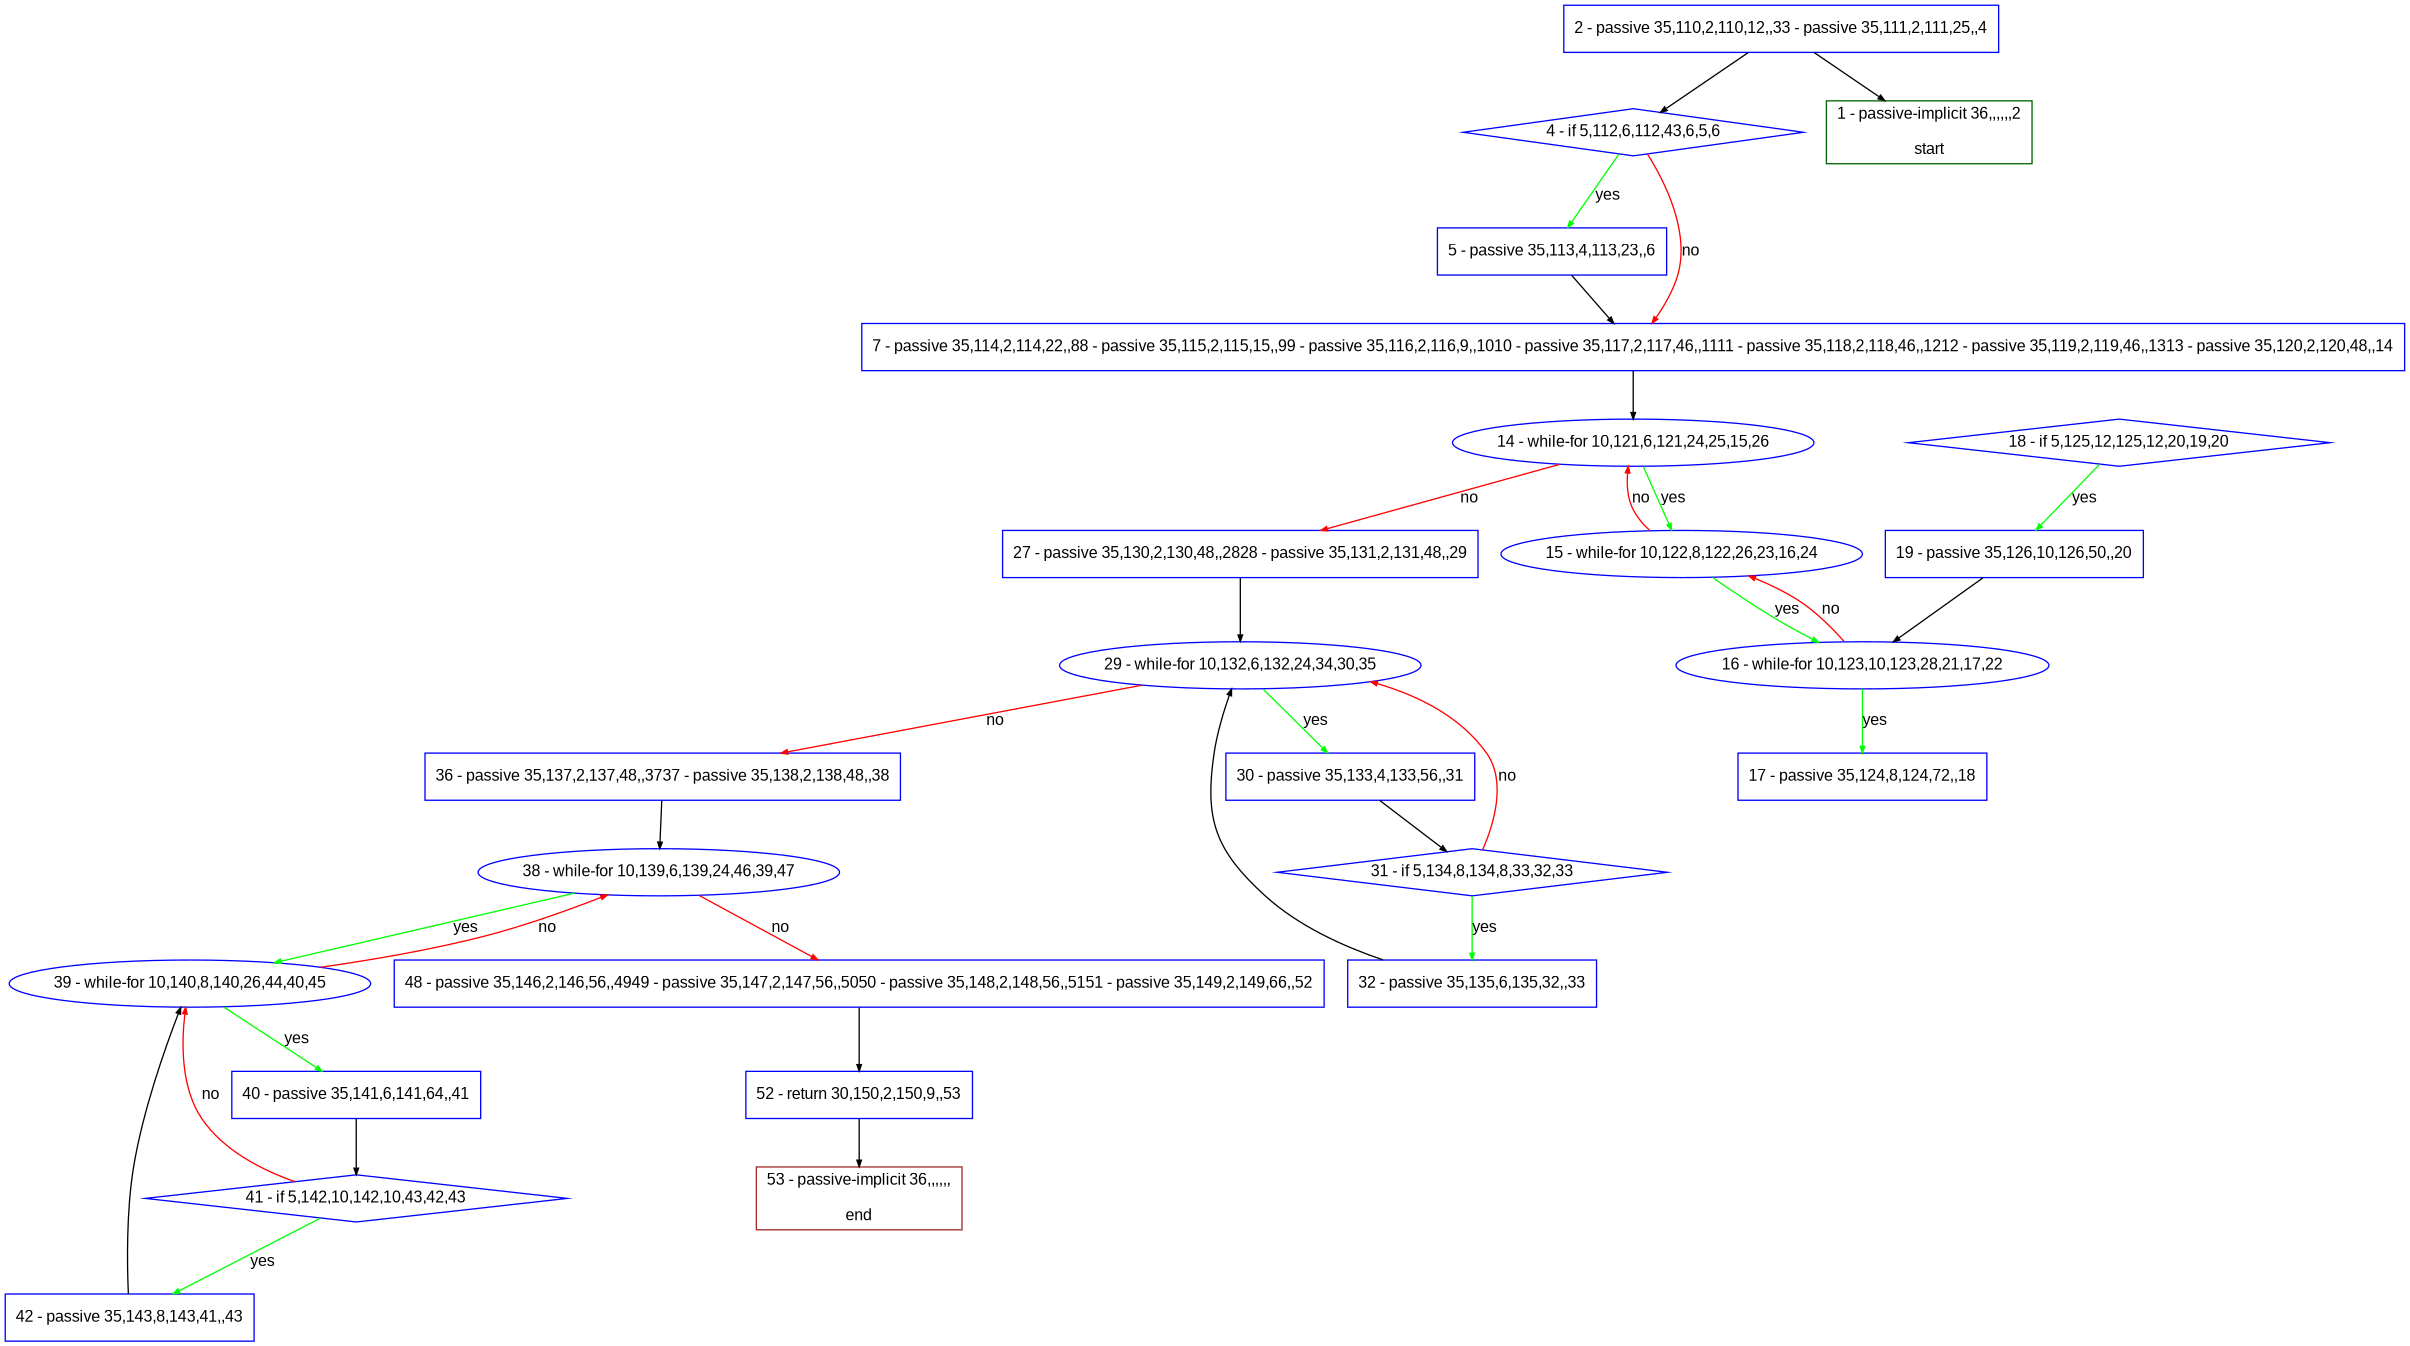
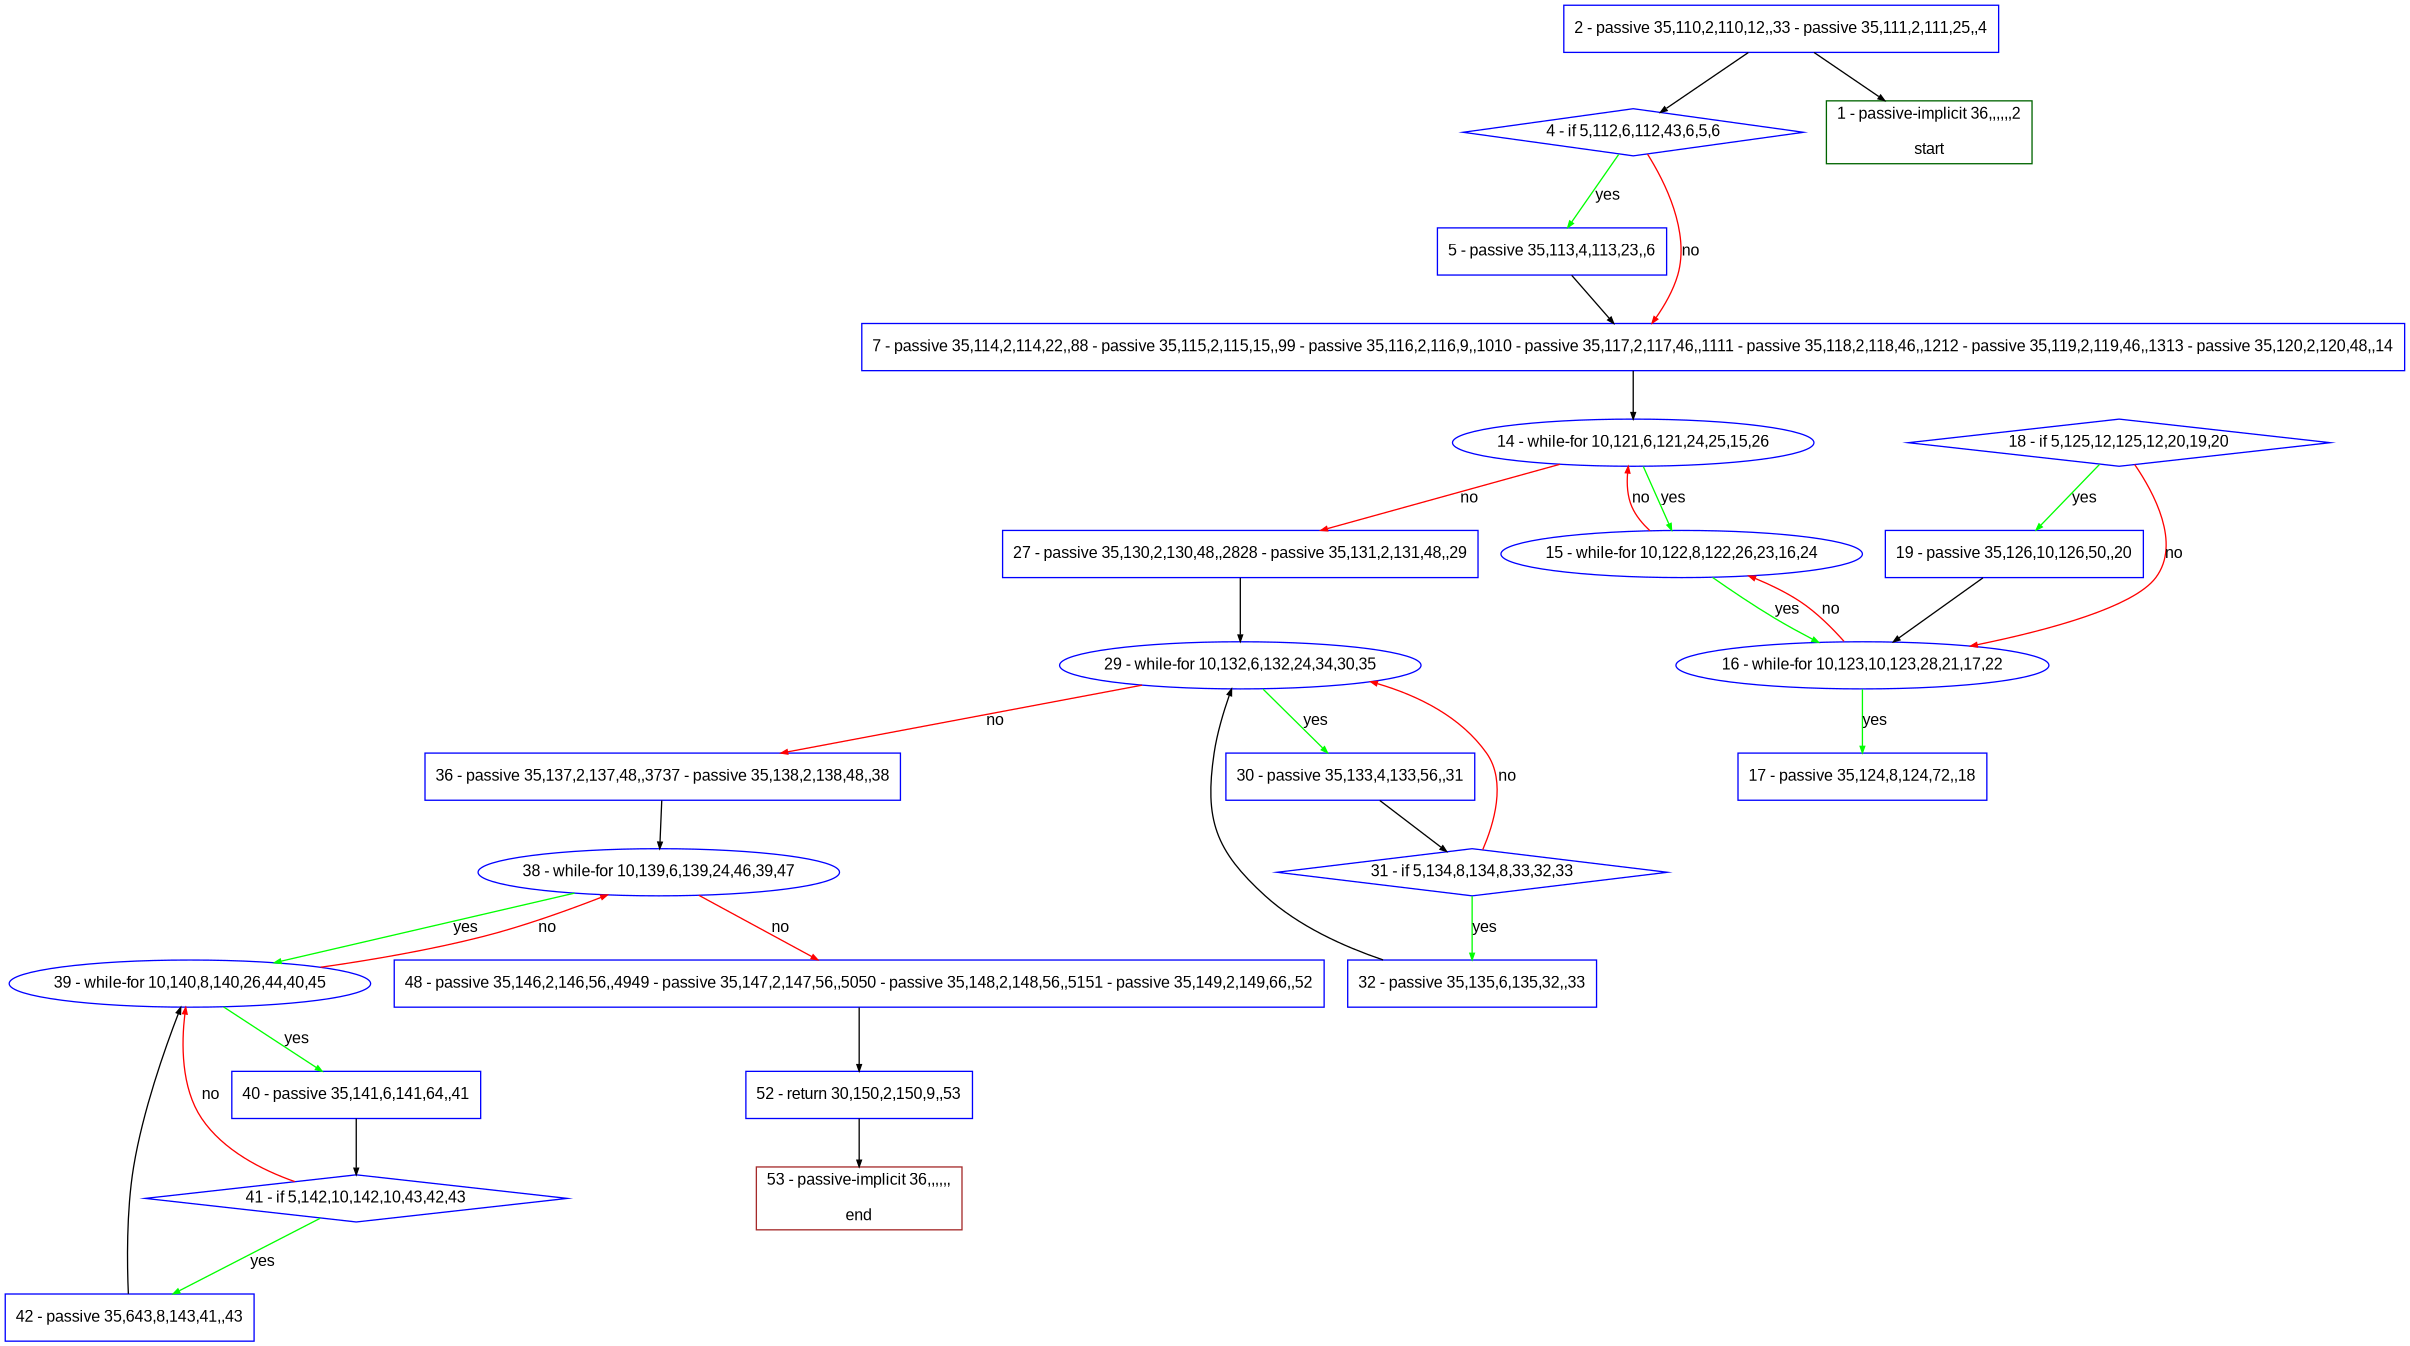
none -> (2128, 599)
(130, 1318) -> (130, 1318)
